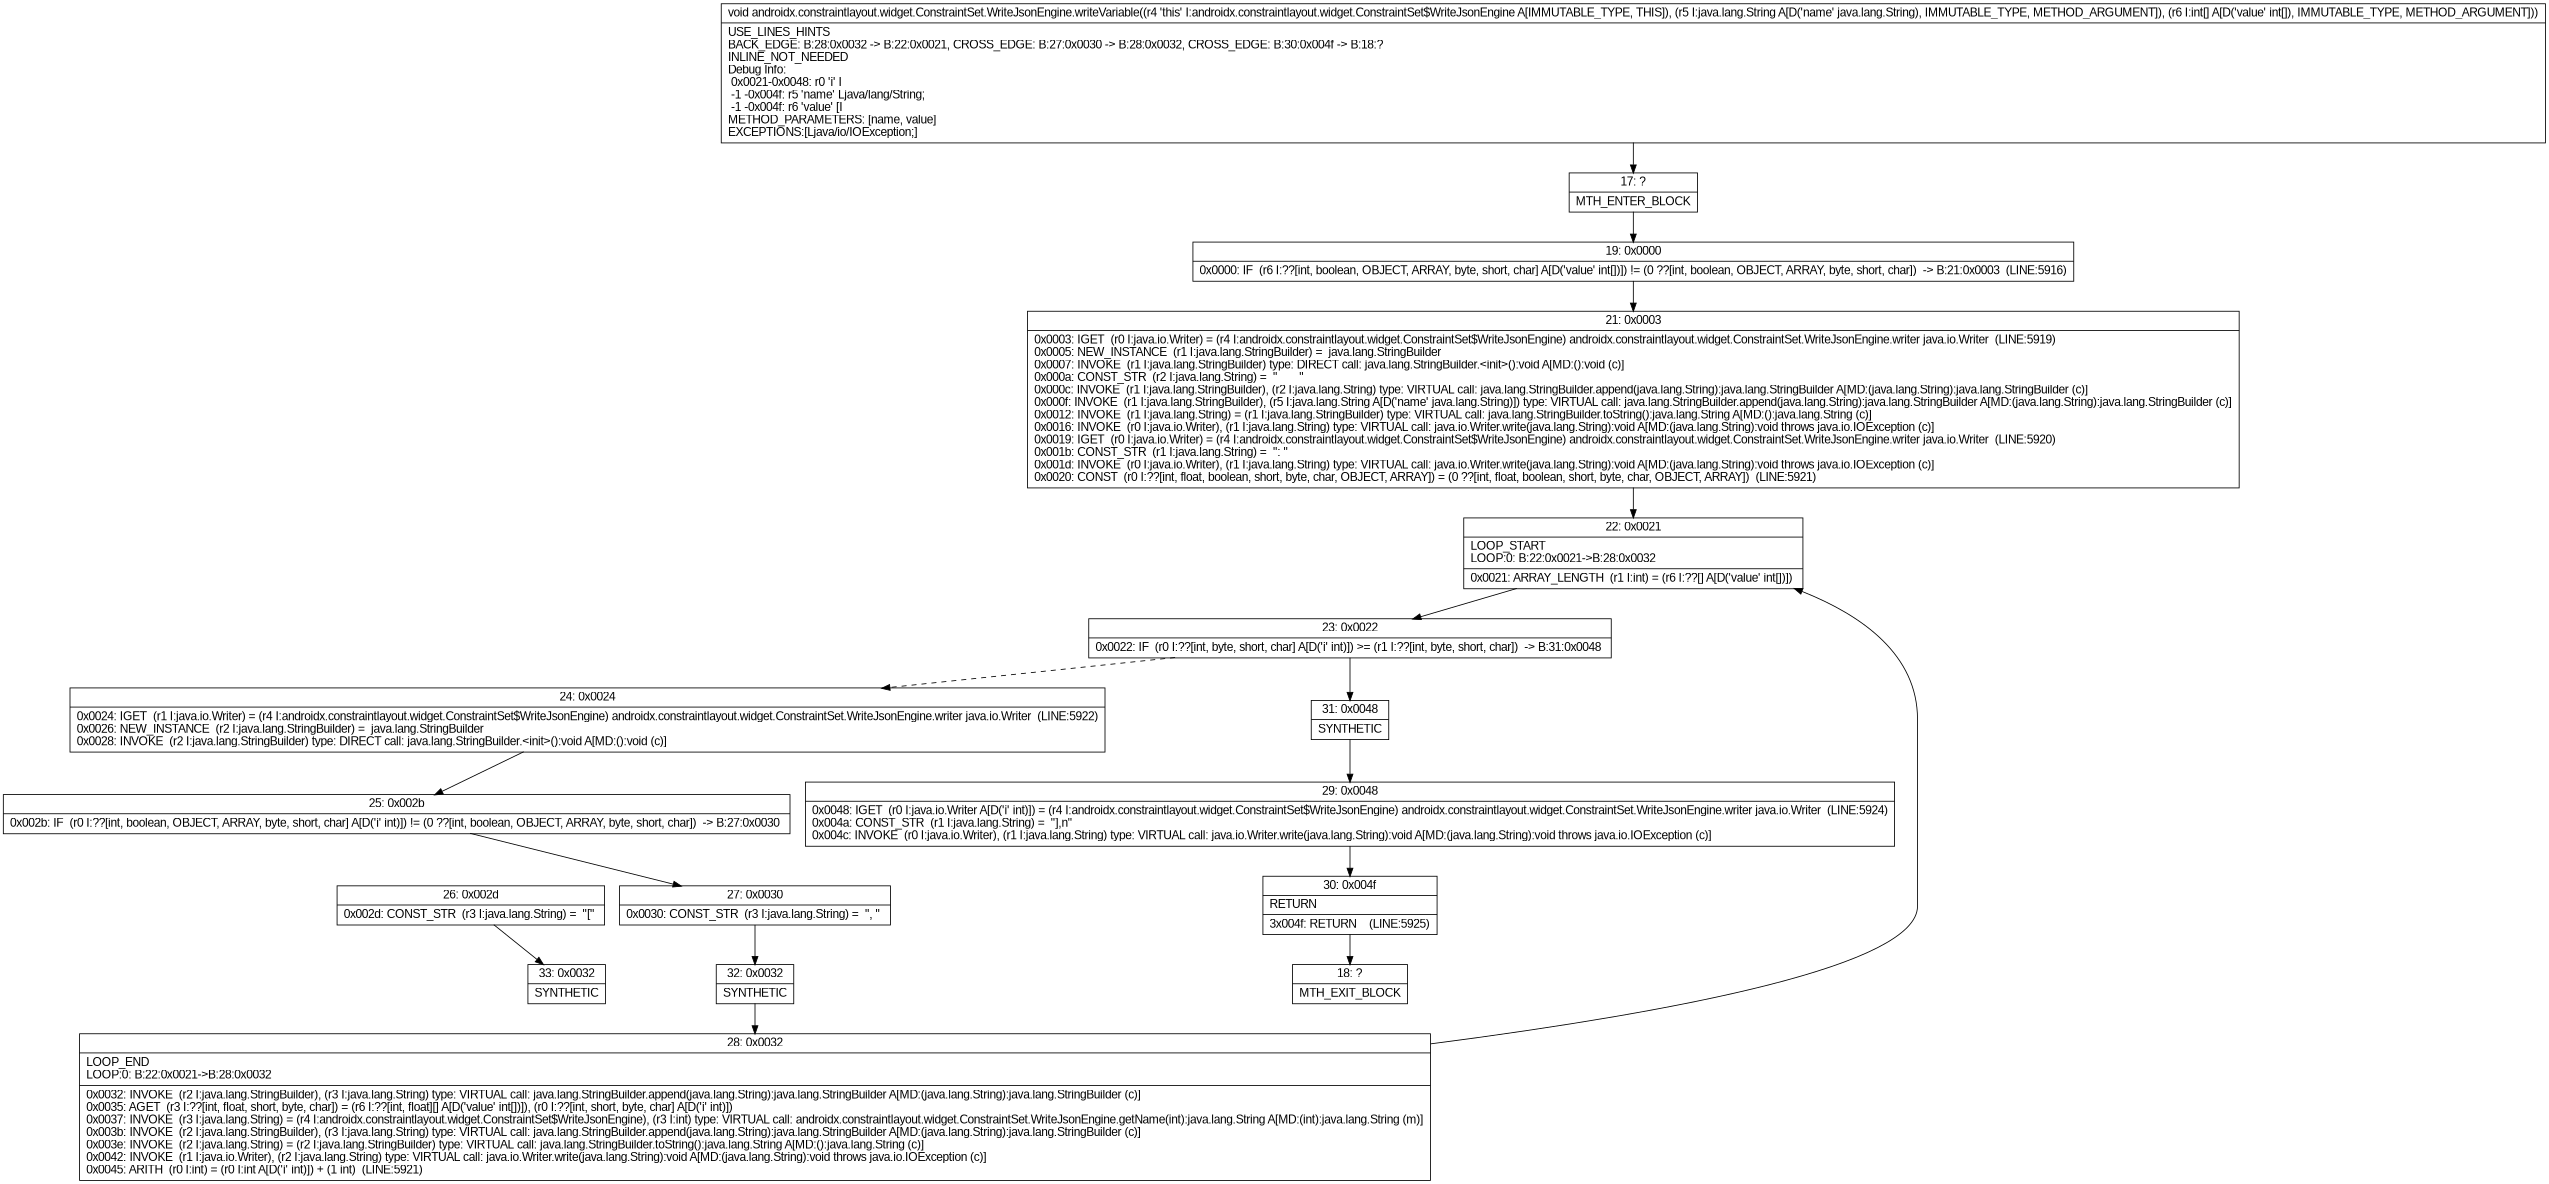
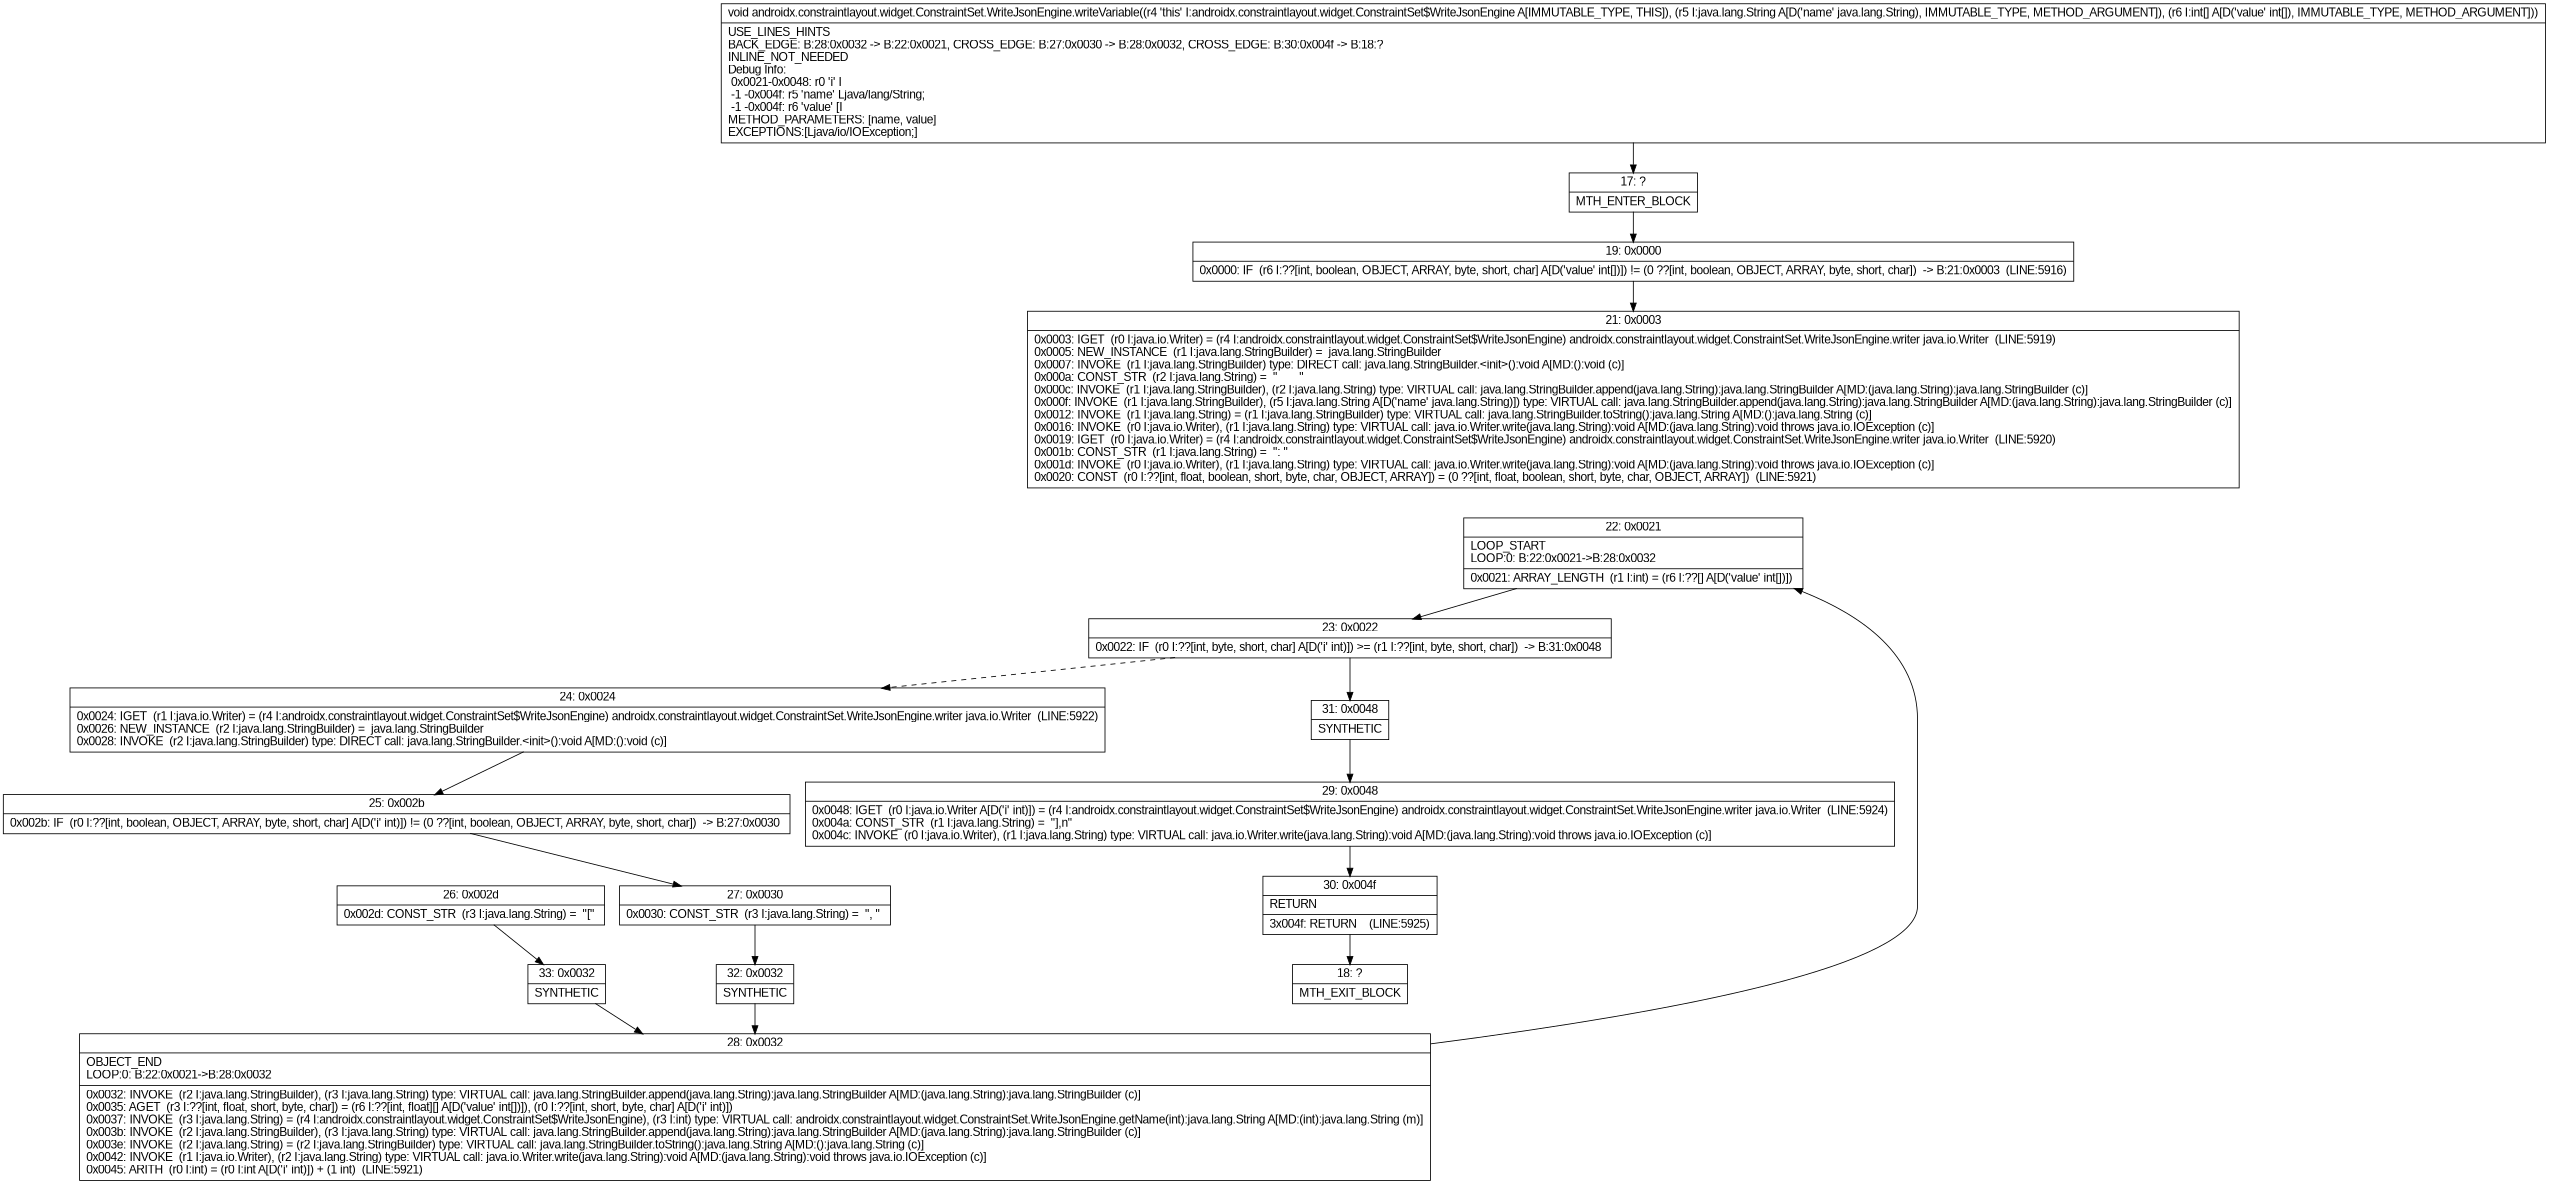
(1633, 499) -> none
none -> (615, 1016)
(118, 1062) -> (124, 1062)
